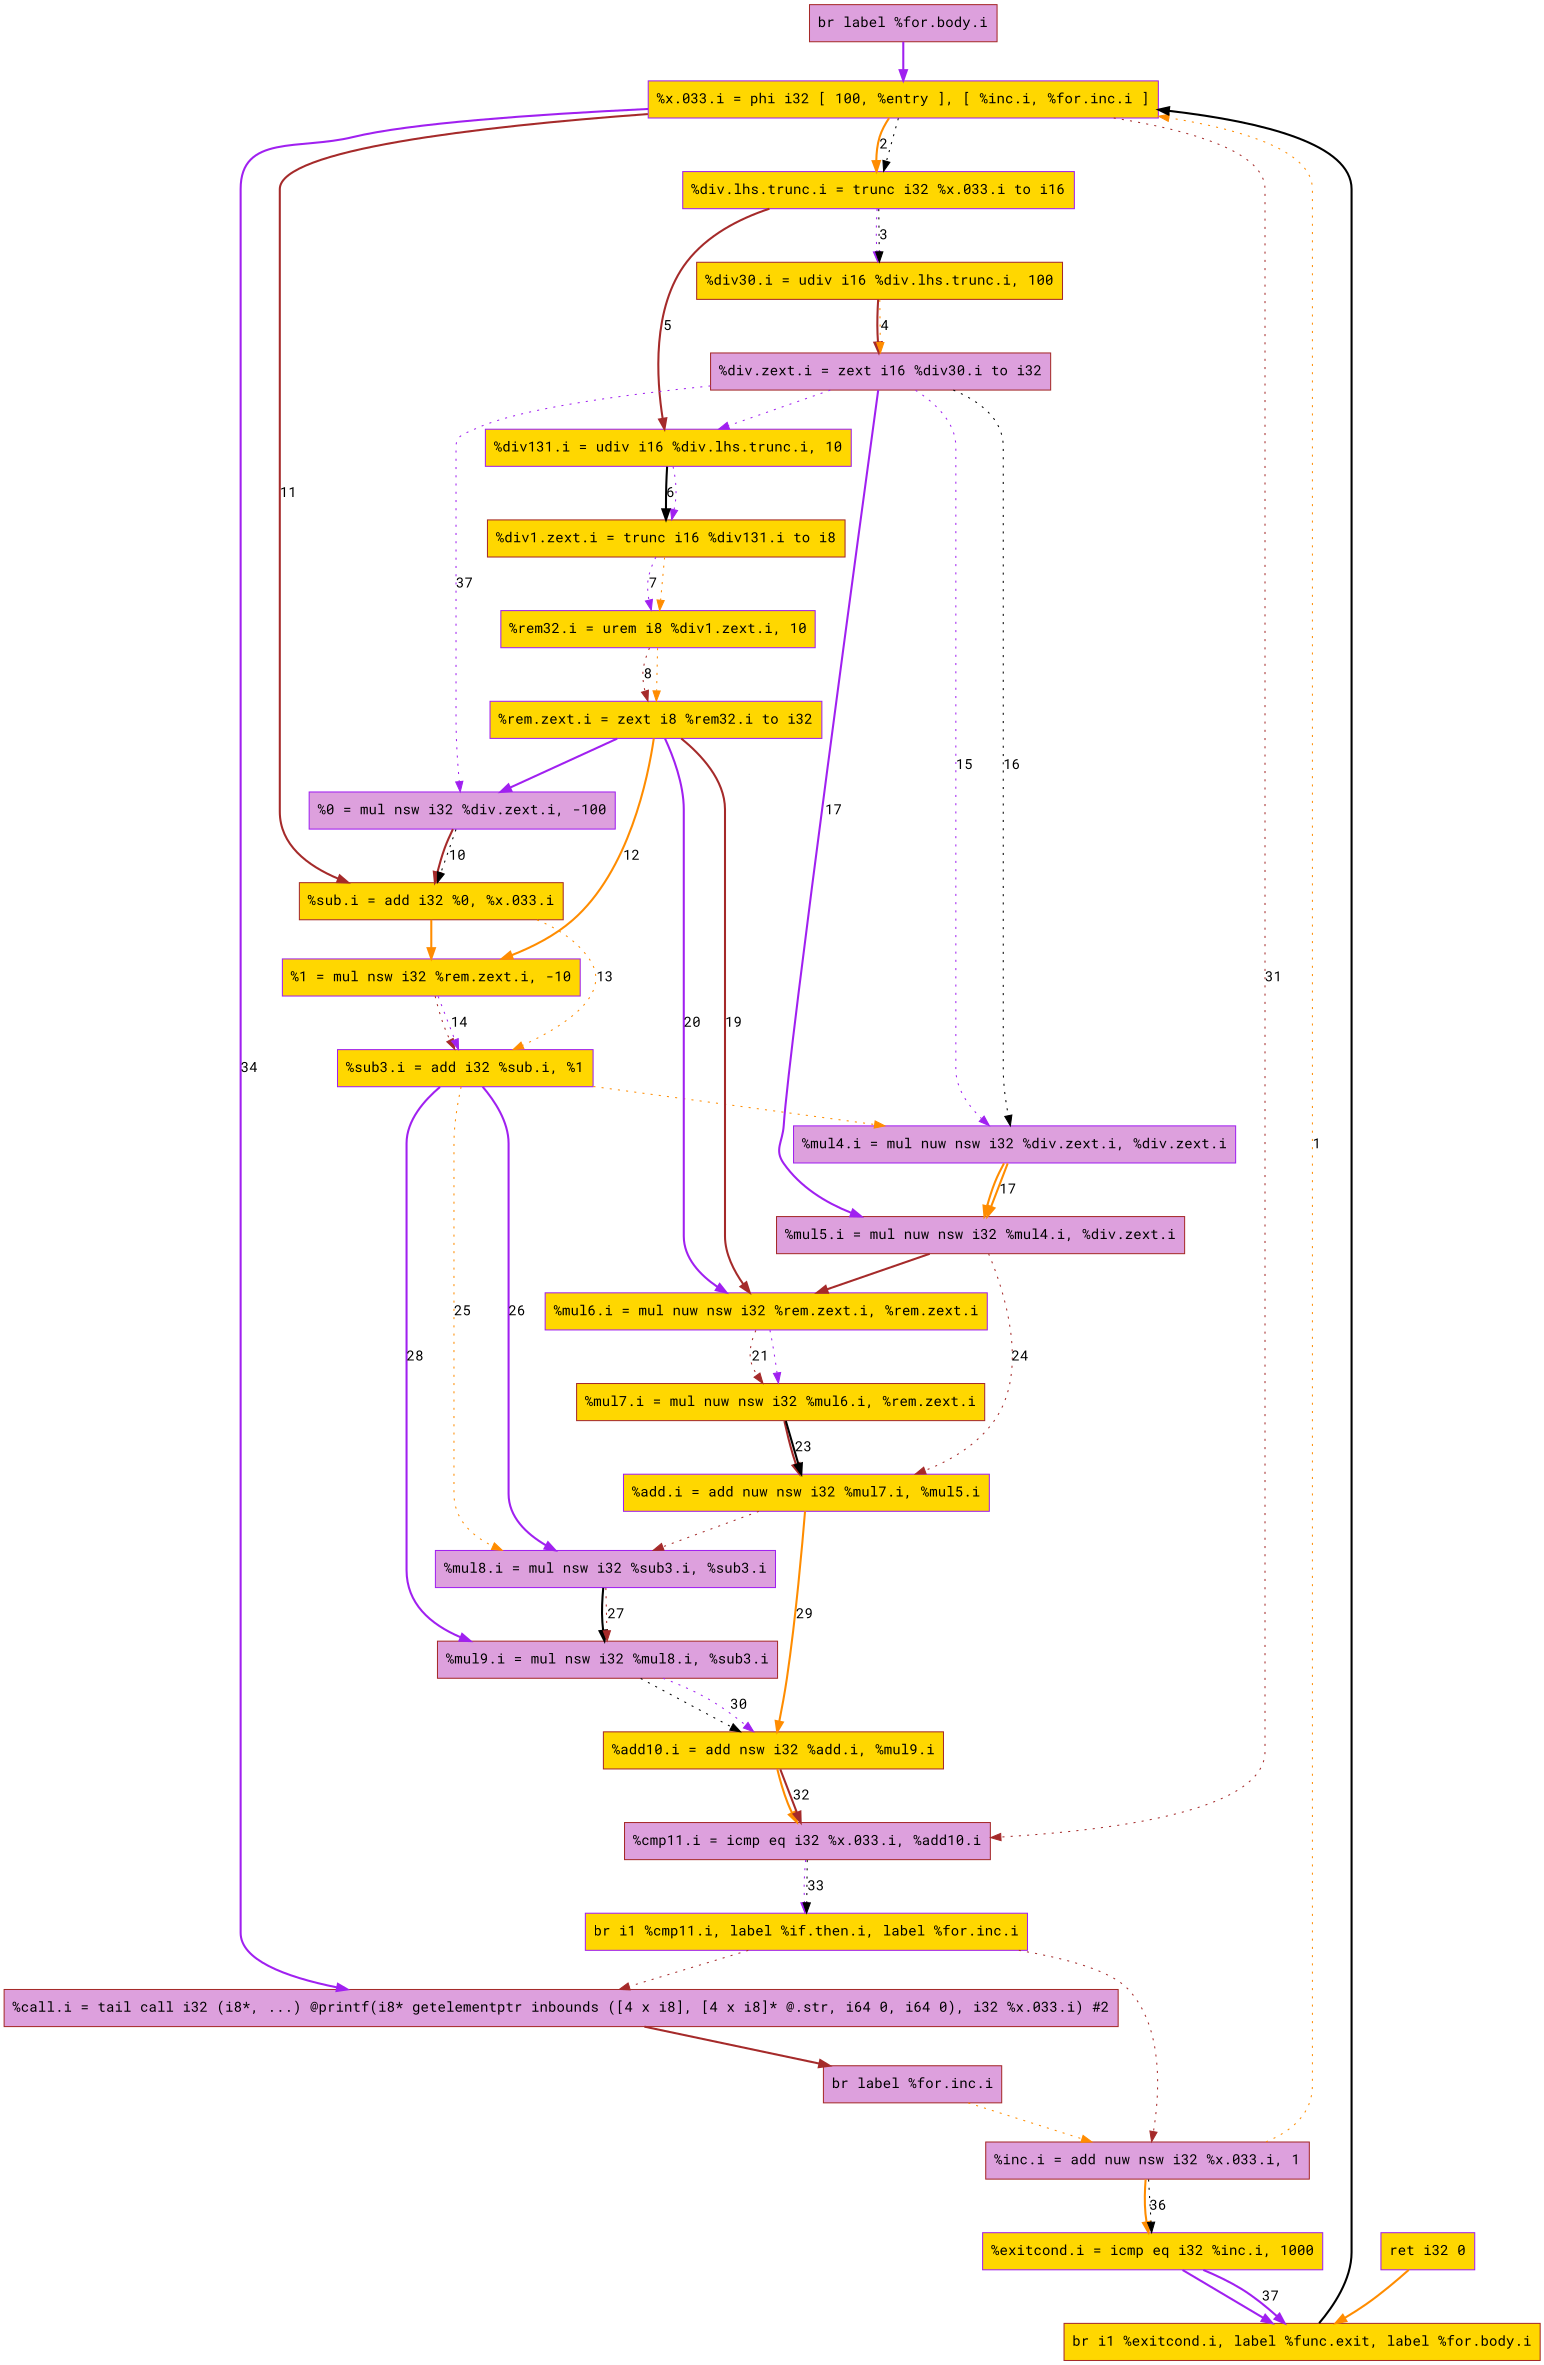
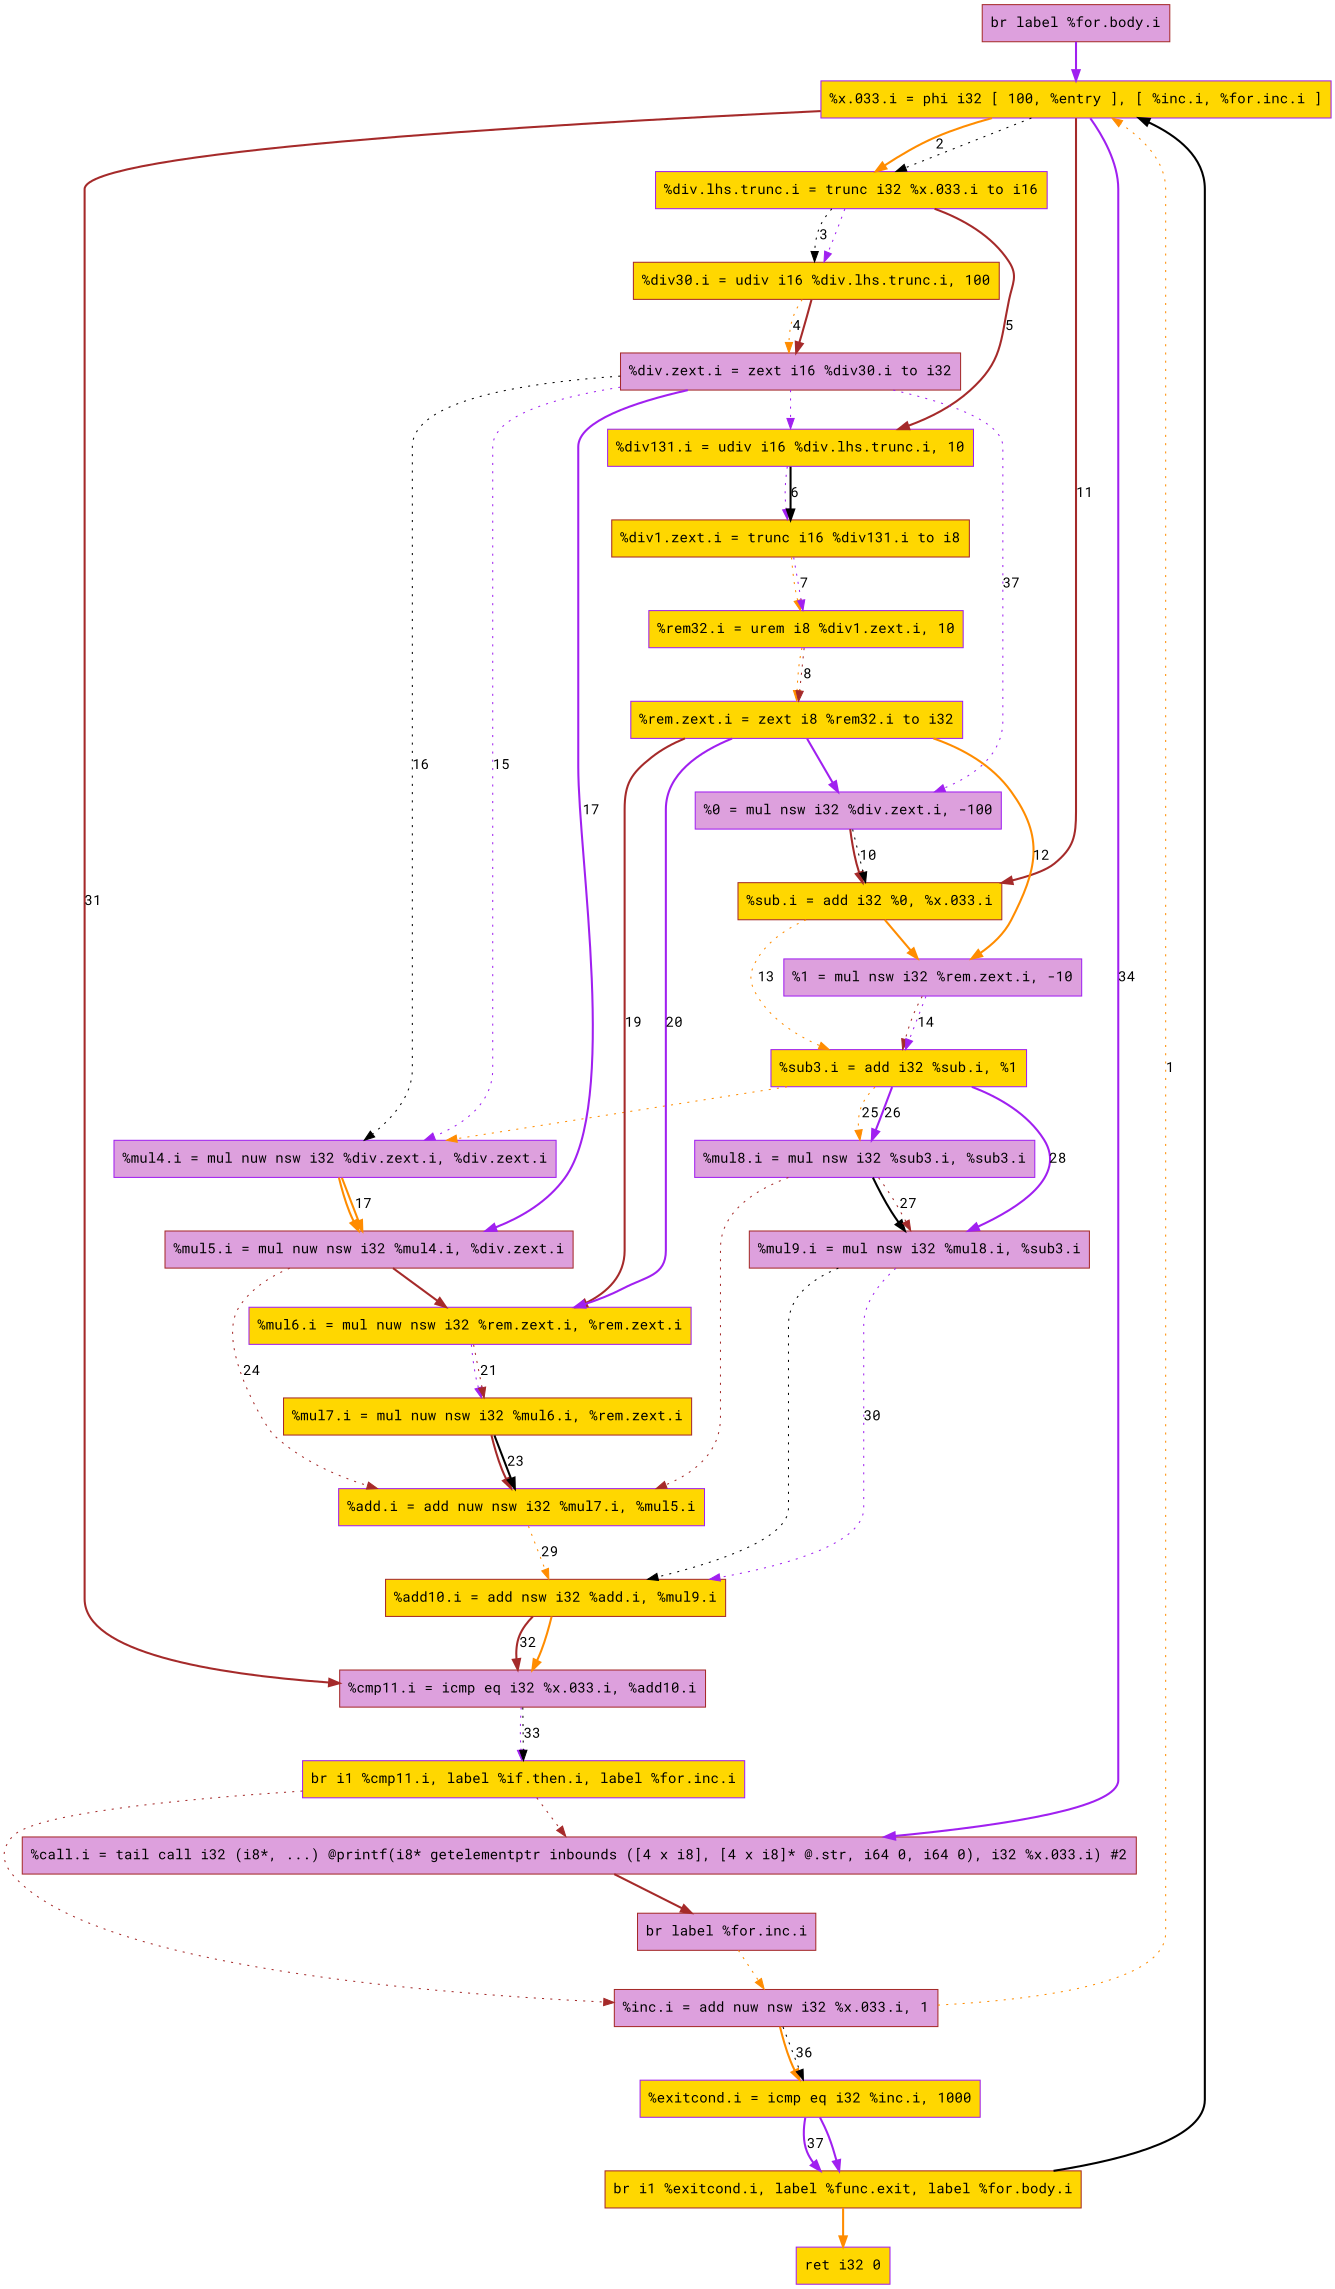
(431, 977) -> (933, 977)
(1265, 1028) -> (85, 658)
(711, 1529) -> (720, 1327)
(795, 1617) -> (537, 1548)
(1378, 2296) -> (843, 2222)
